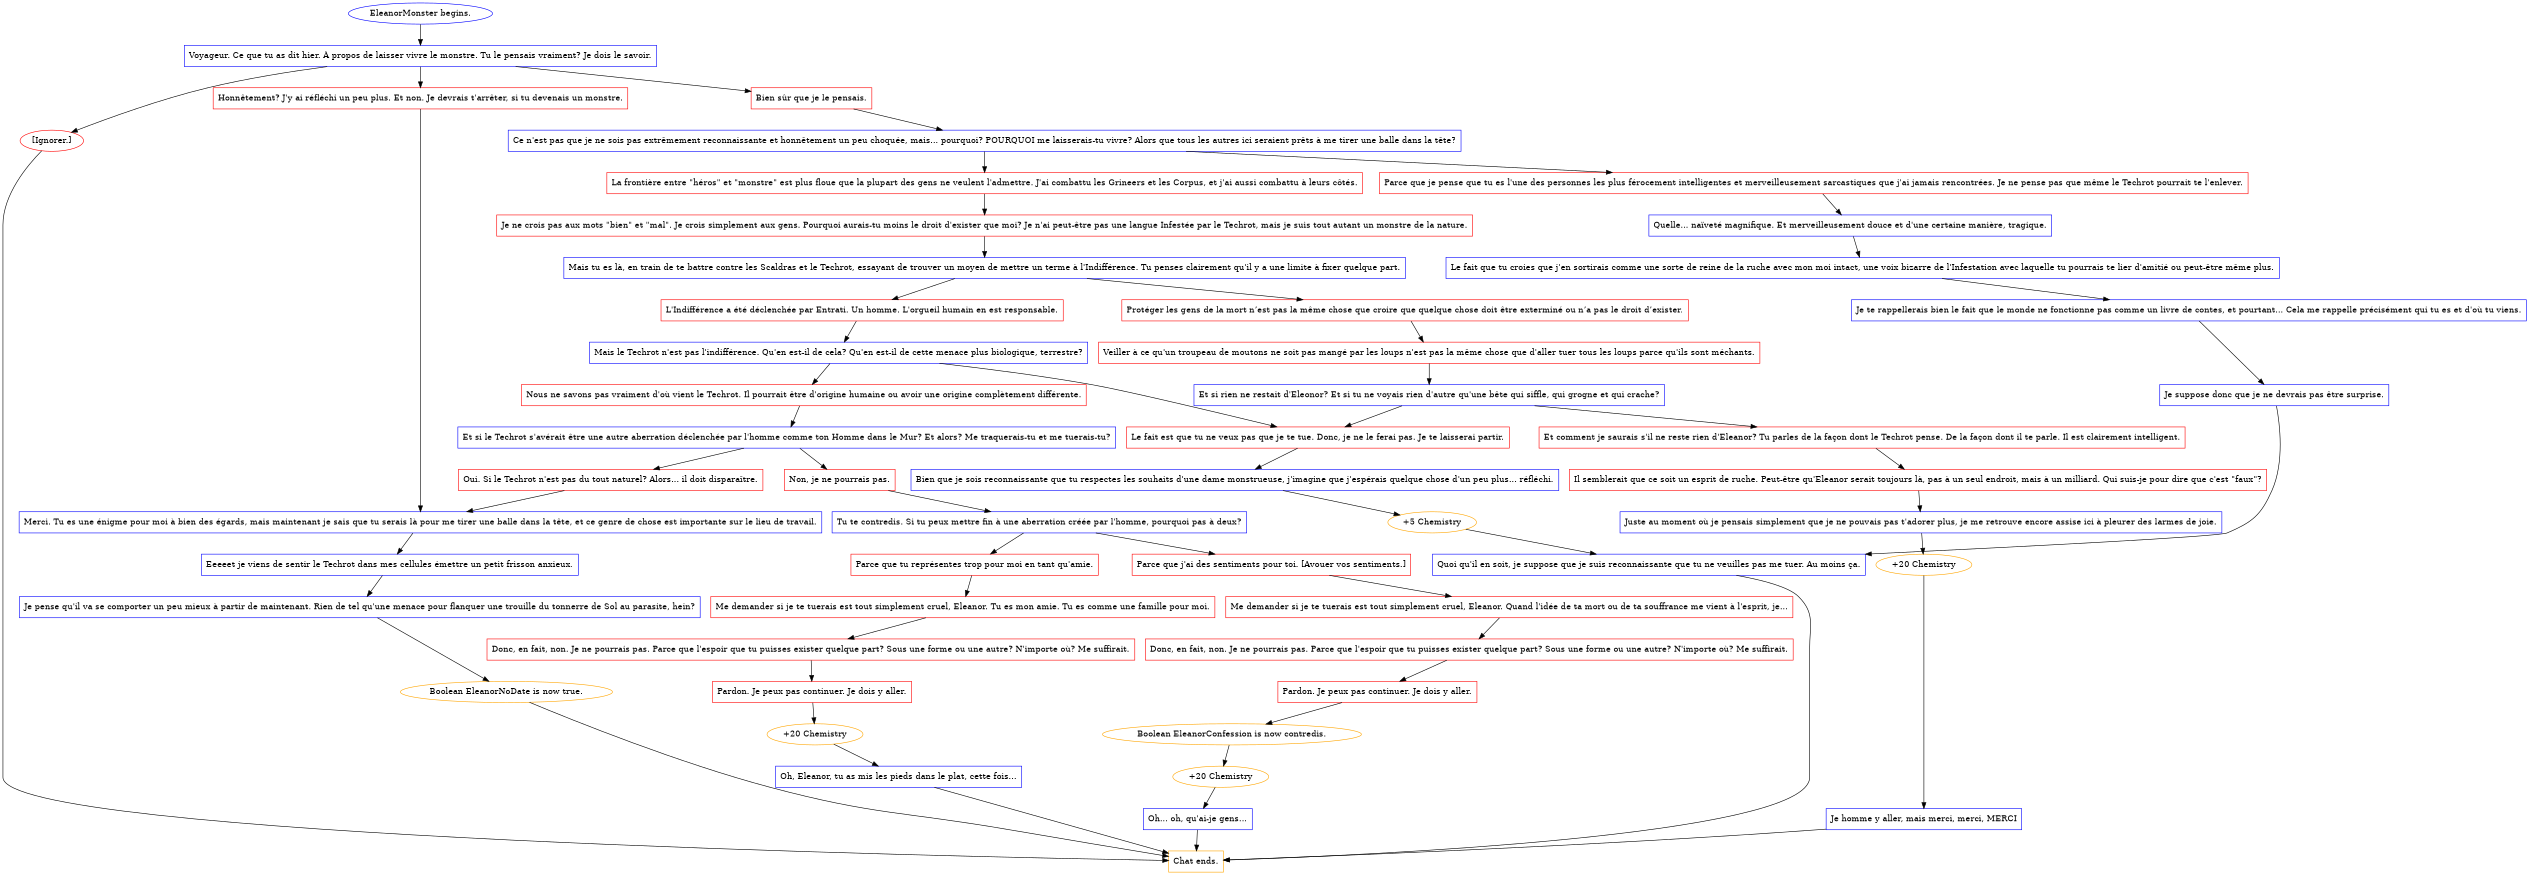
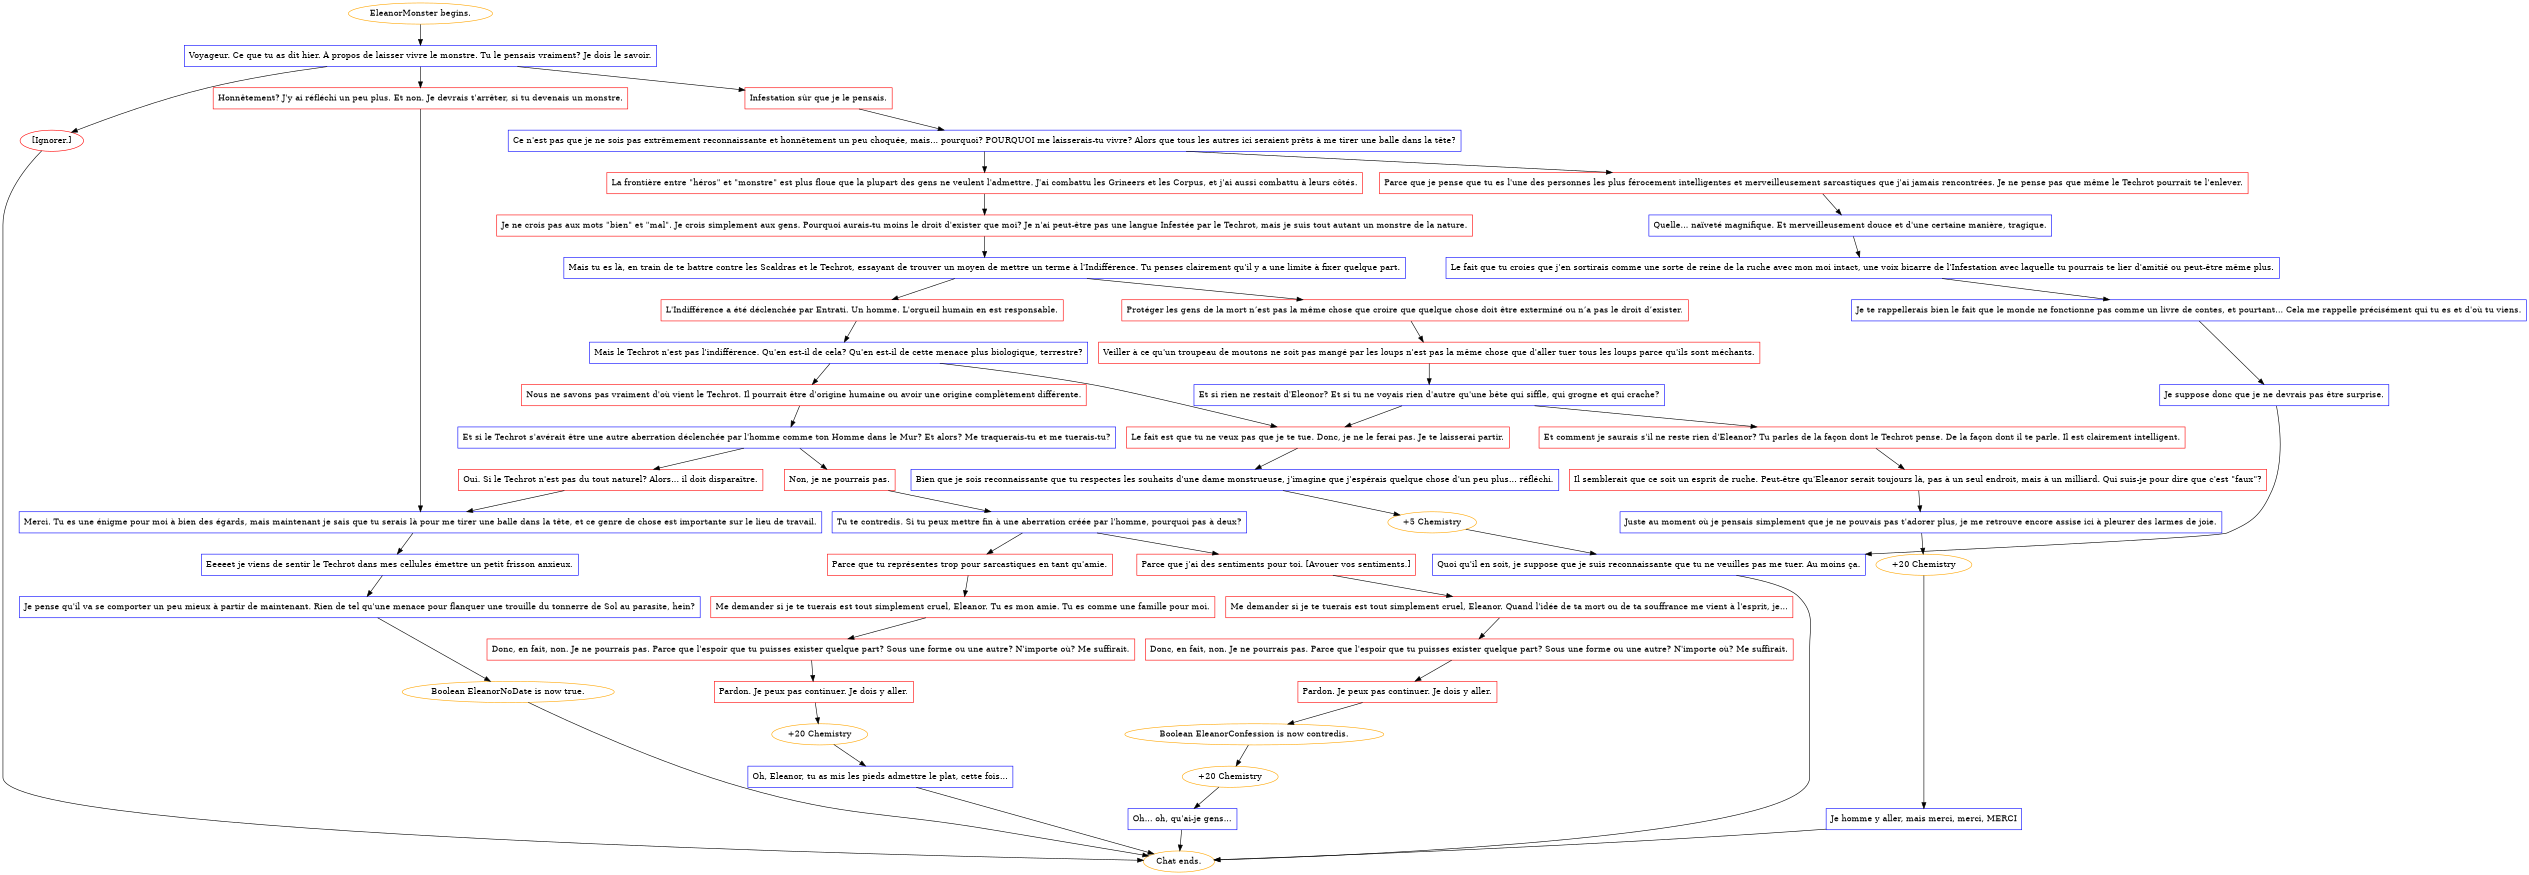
(420, 14) -> (420, 14)
(811, 98) -> (819, 98)
(975, 565) -> (970, 565)
(899, 777) -> (880, 777)
(1196, 862) -> (1179, 862)
